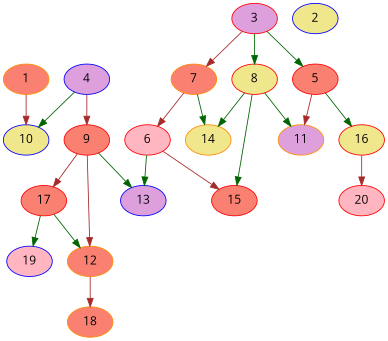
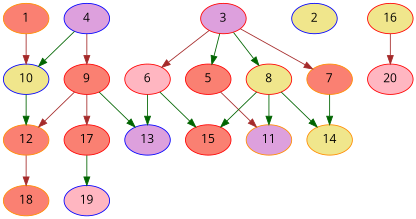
(173, 106) -> (189, 46)
(336, 106) -> none
(187, 168) -> (175, 107)
(64, 228) -> (26, 105)
